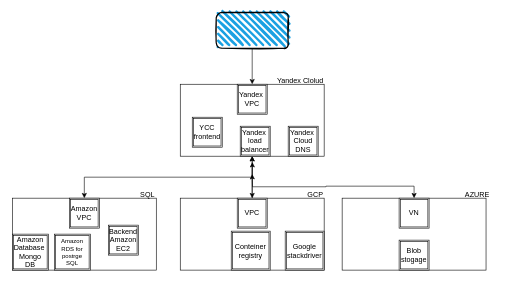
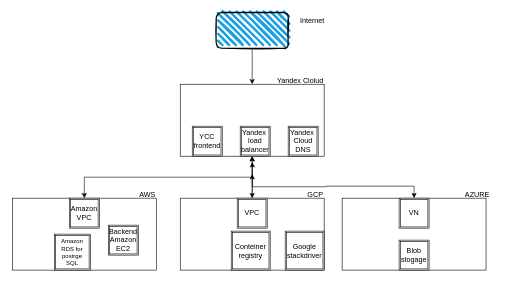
none -> (312, 21)
(252, 99) -> none
(207, 132) -> (207, 141)
(148, 195) -> (148, 195)
(30, 252) -> none
